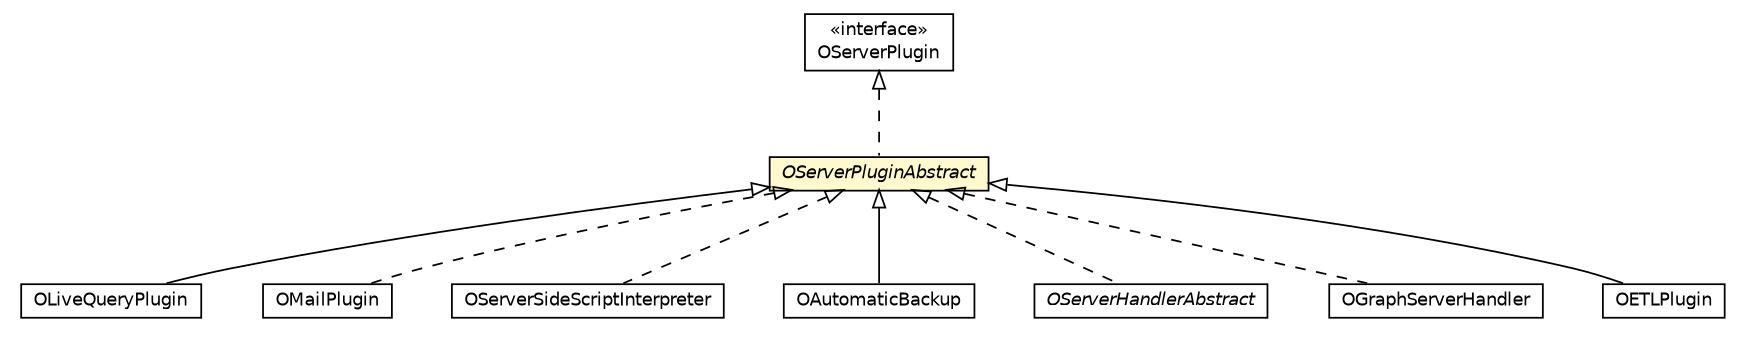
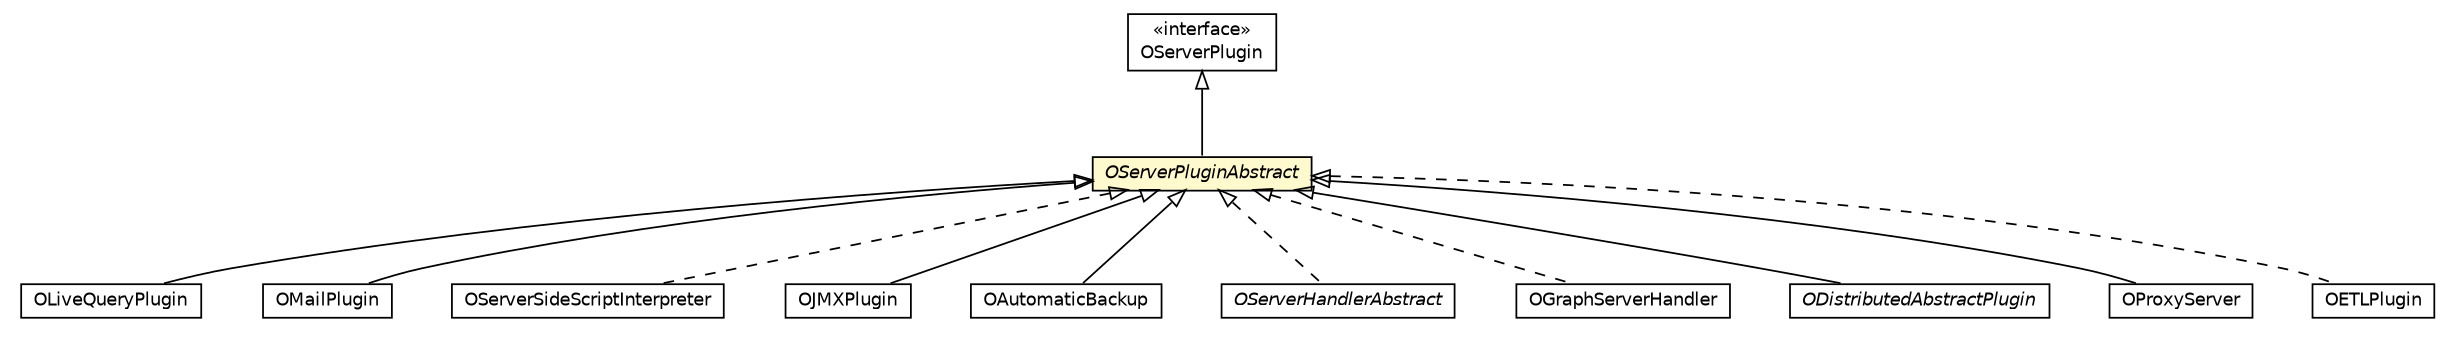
(879, 122) -> (1202, 122)
(1317, 221) -> (1835, 205)
(572, 233) -> (720, 219)
none -> (847, 300)
none -> (1919, 300)
none -> (2180, 300)
